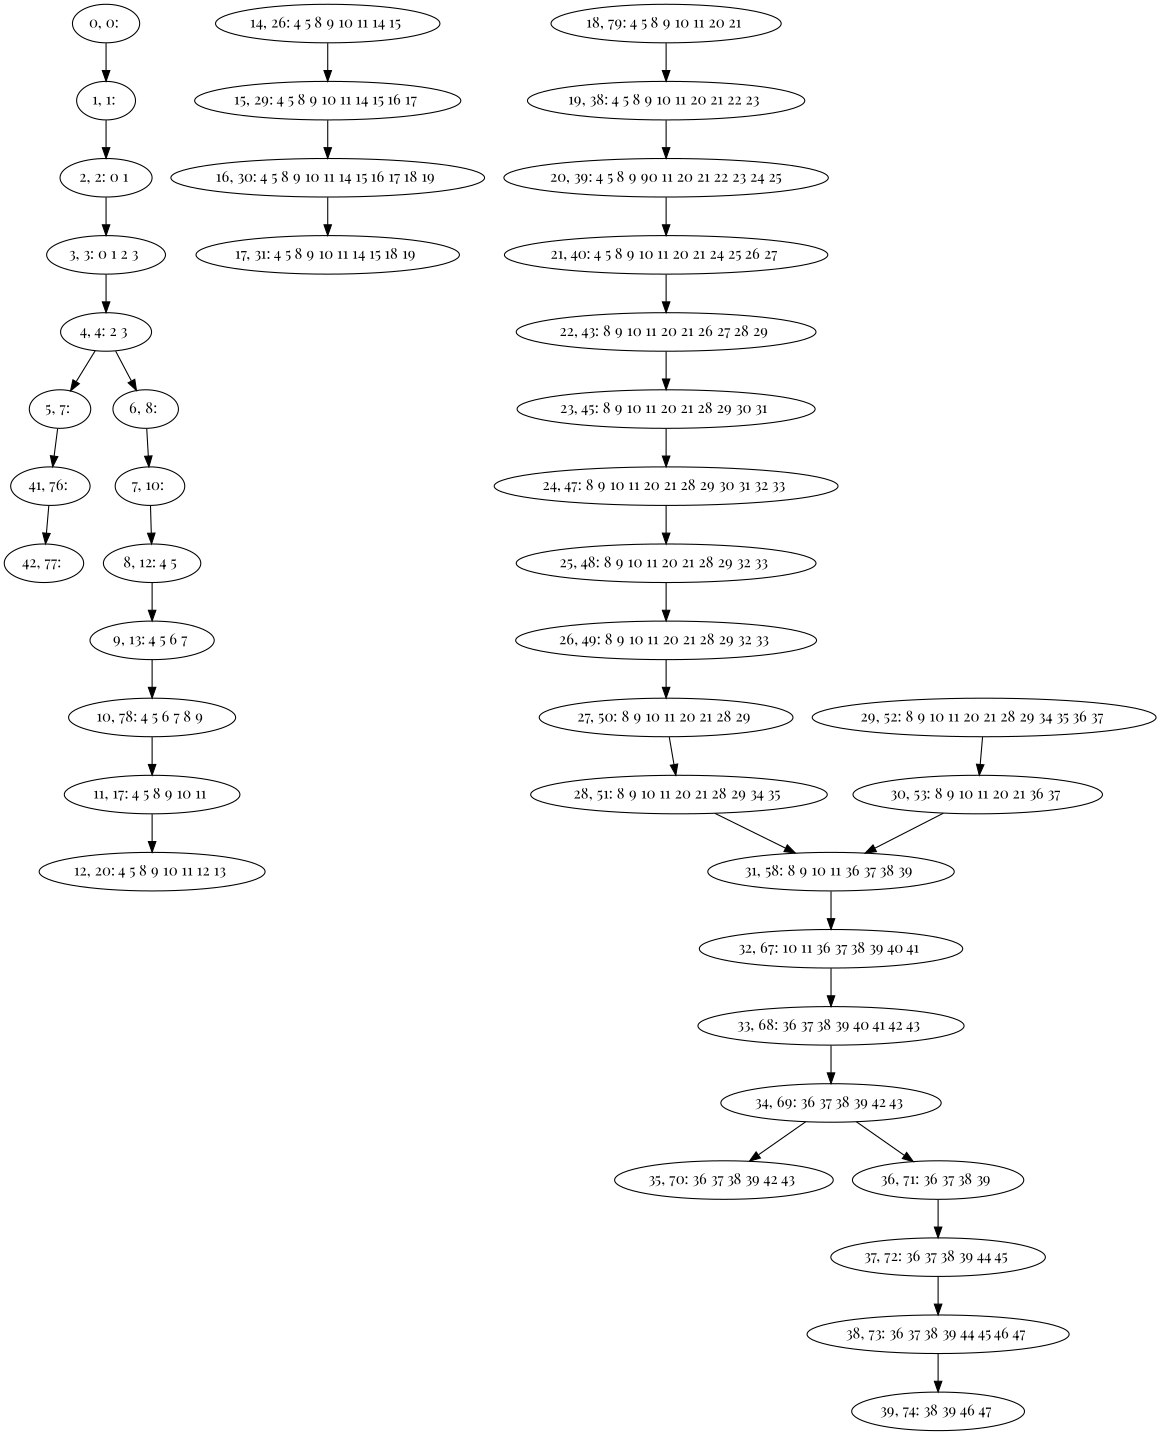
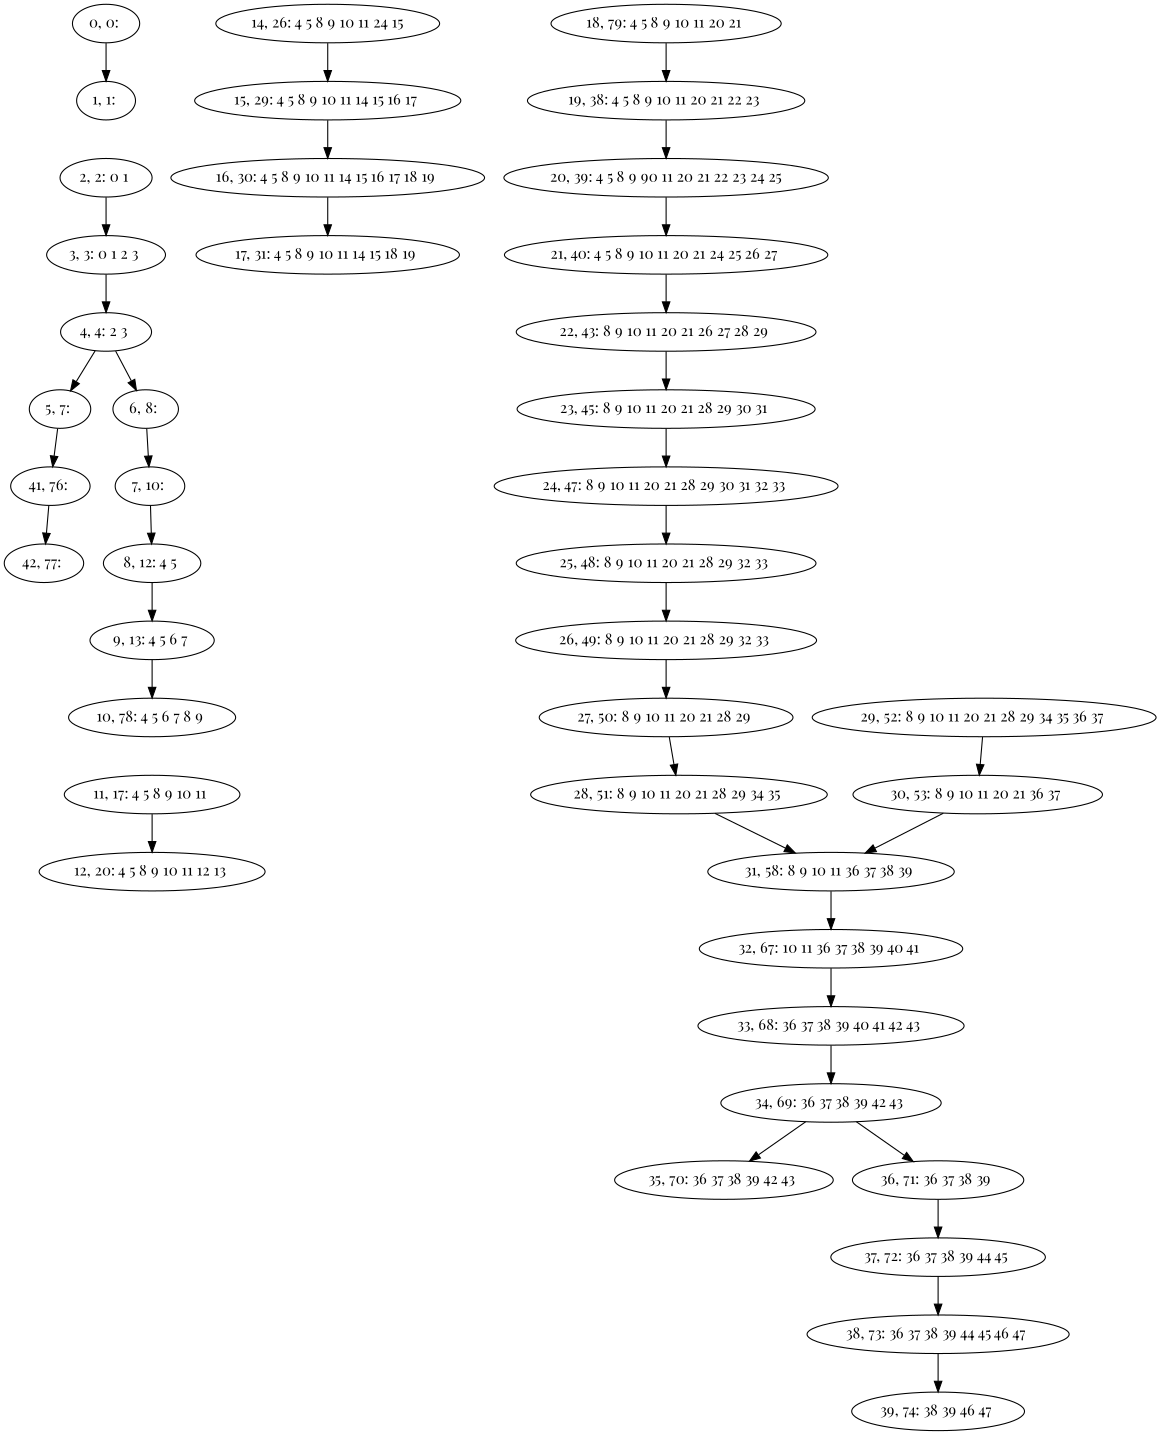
(328, 24) -> (328, 24)
(106, 134) -> none
(152, 751) -> none
